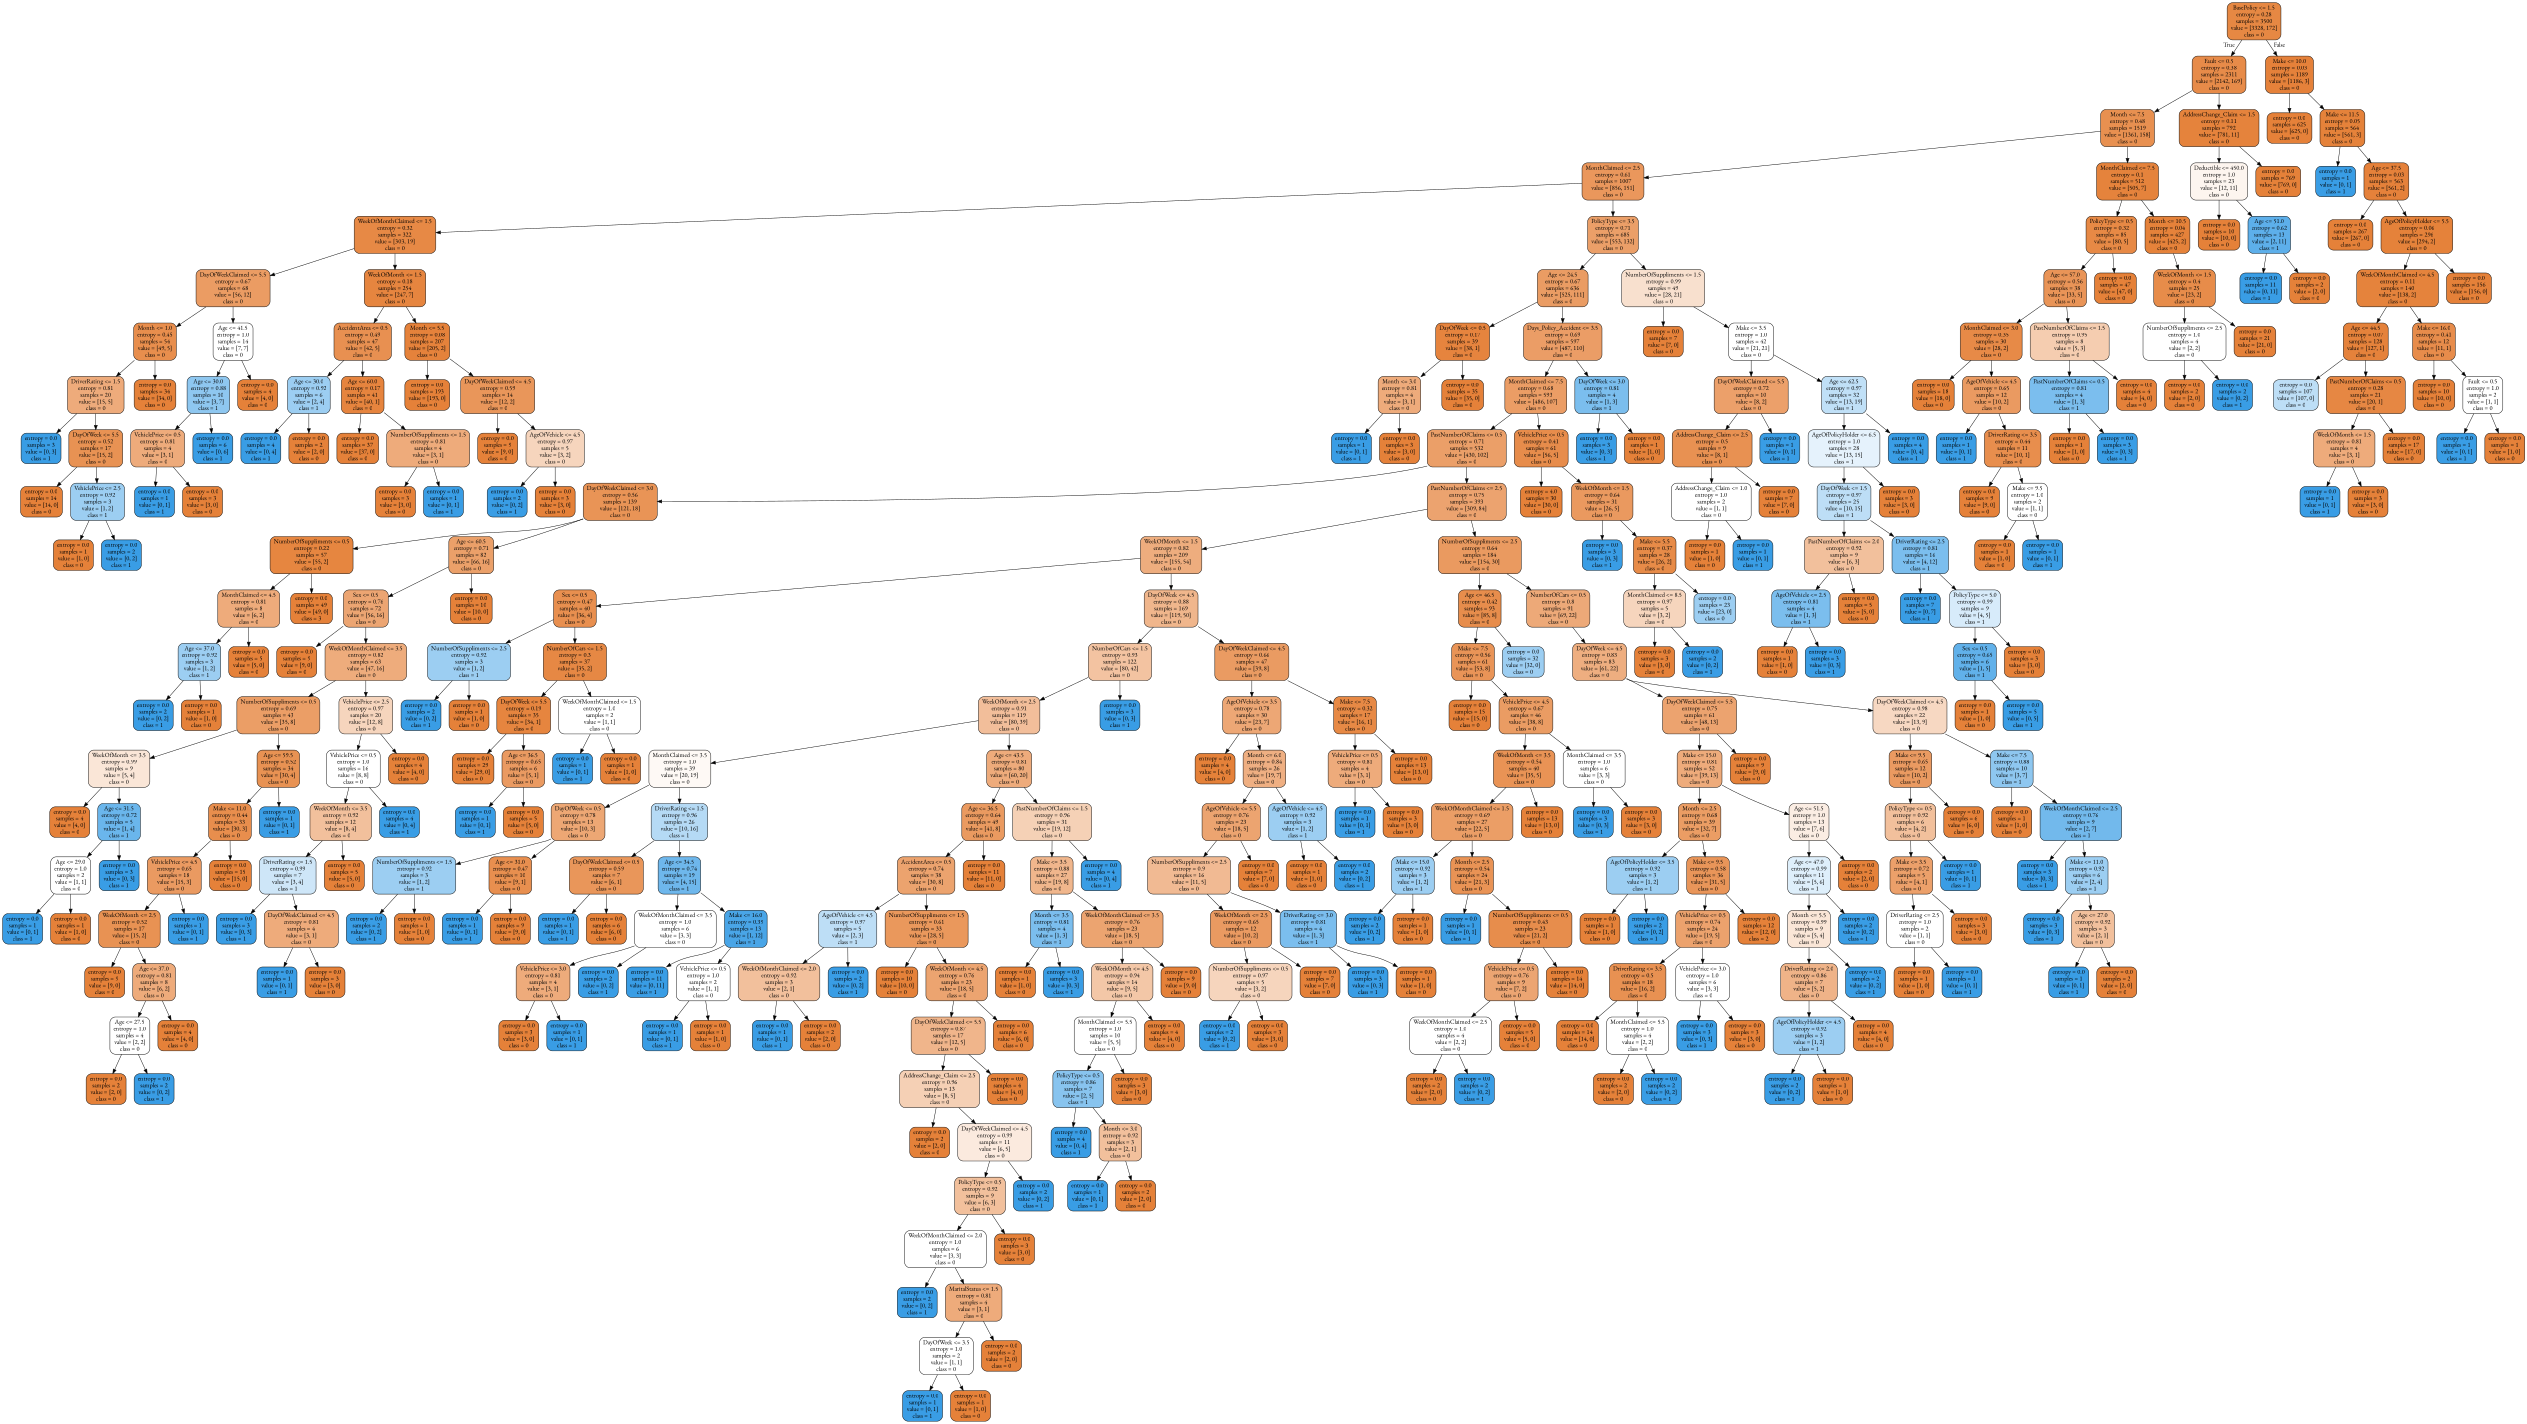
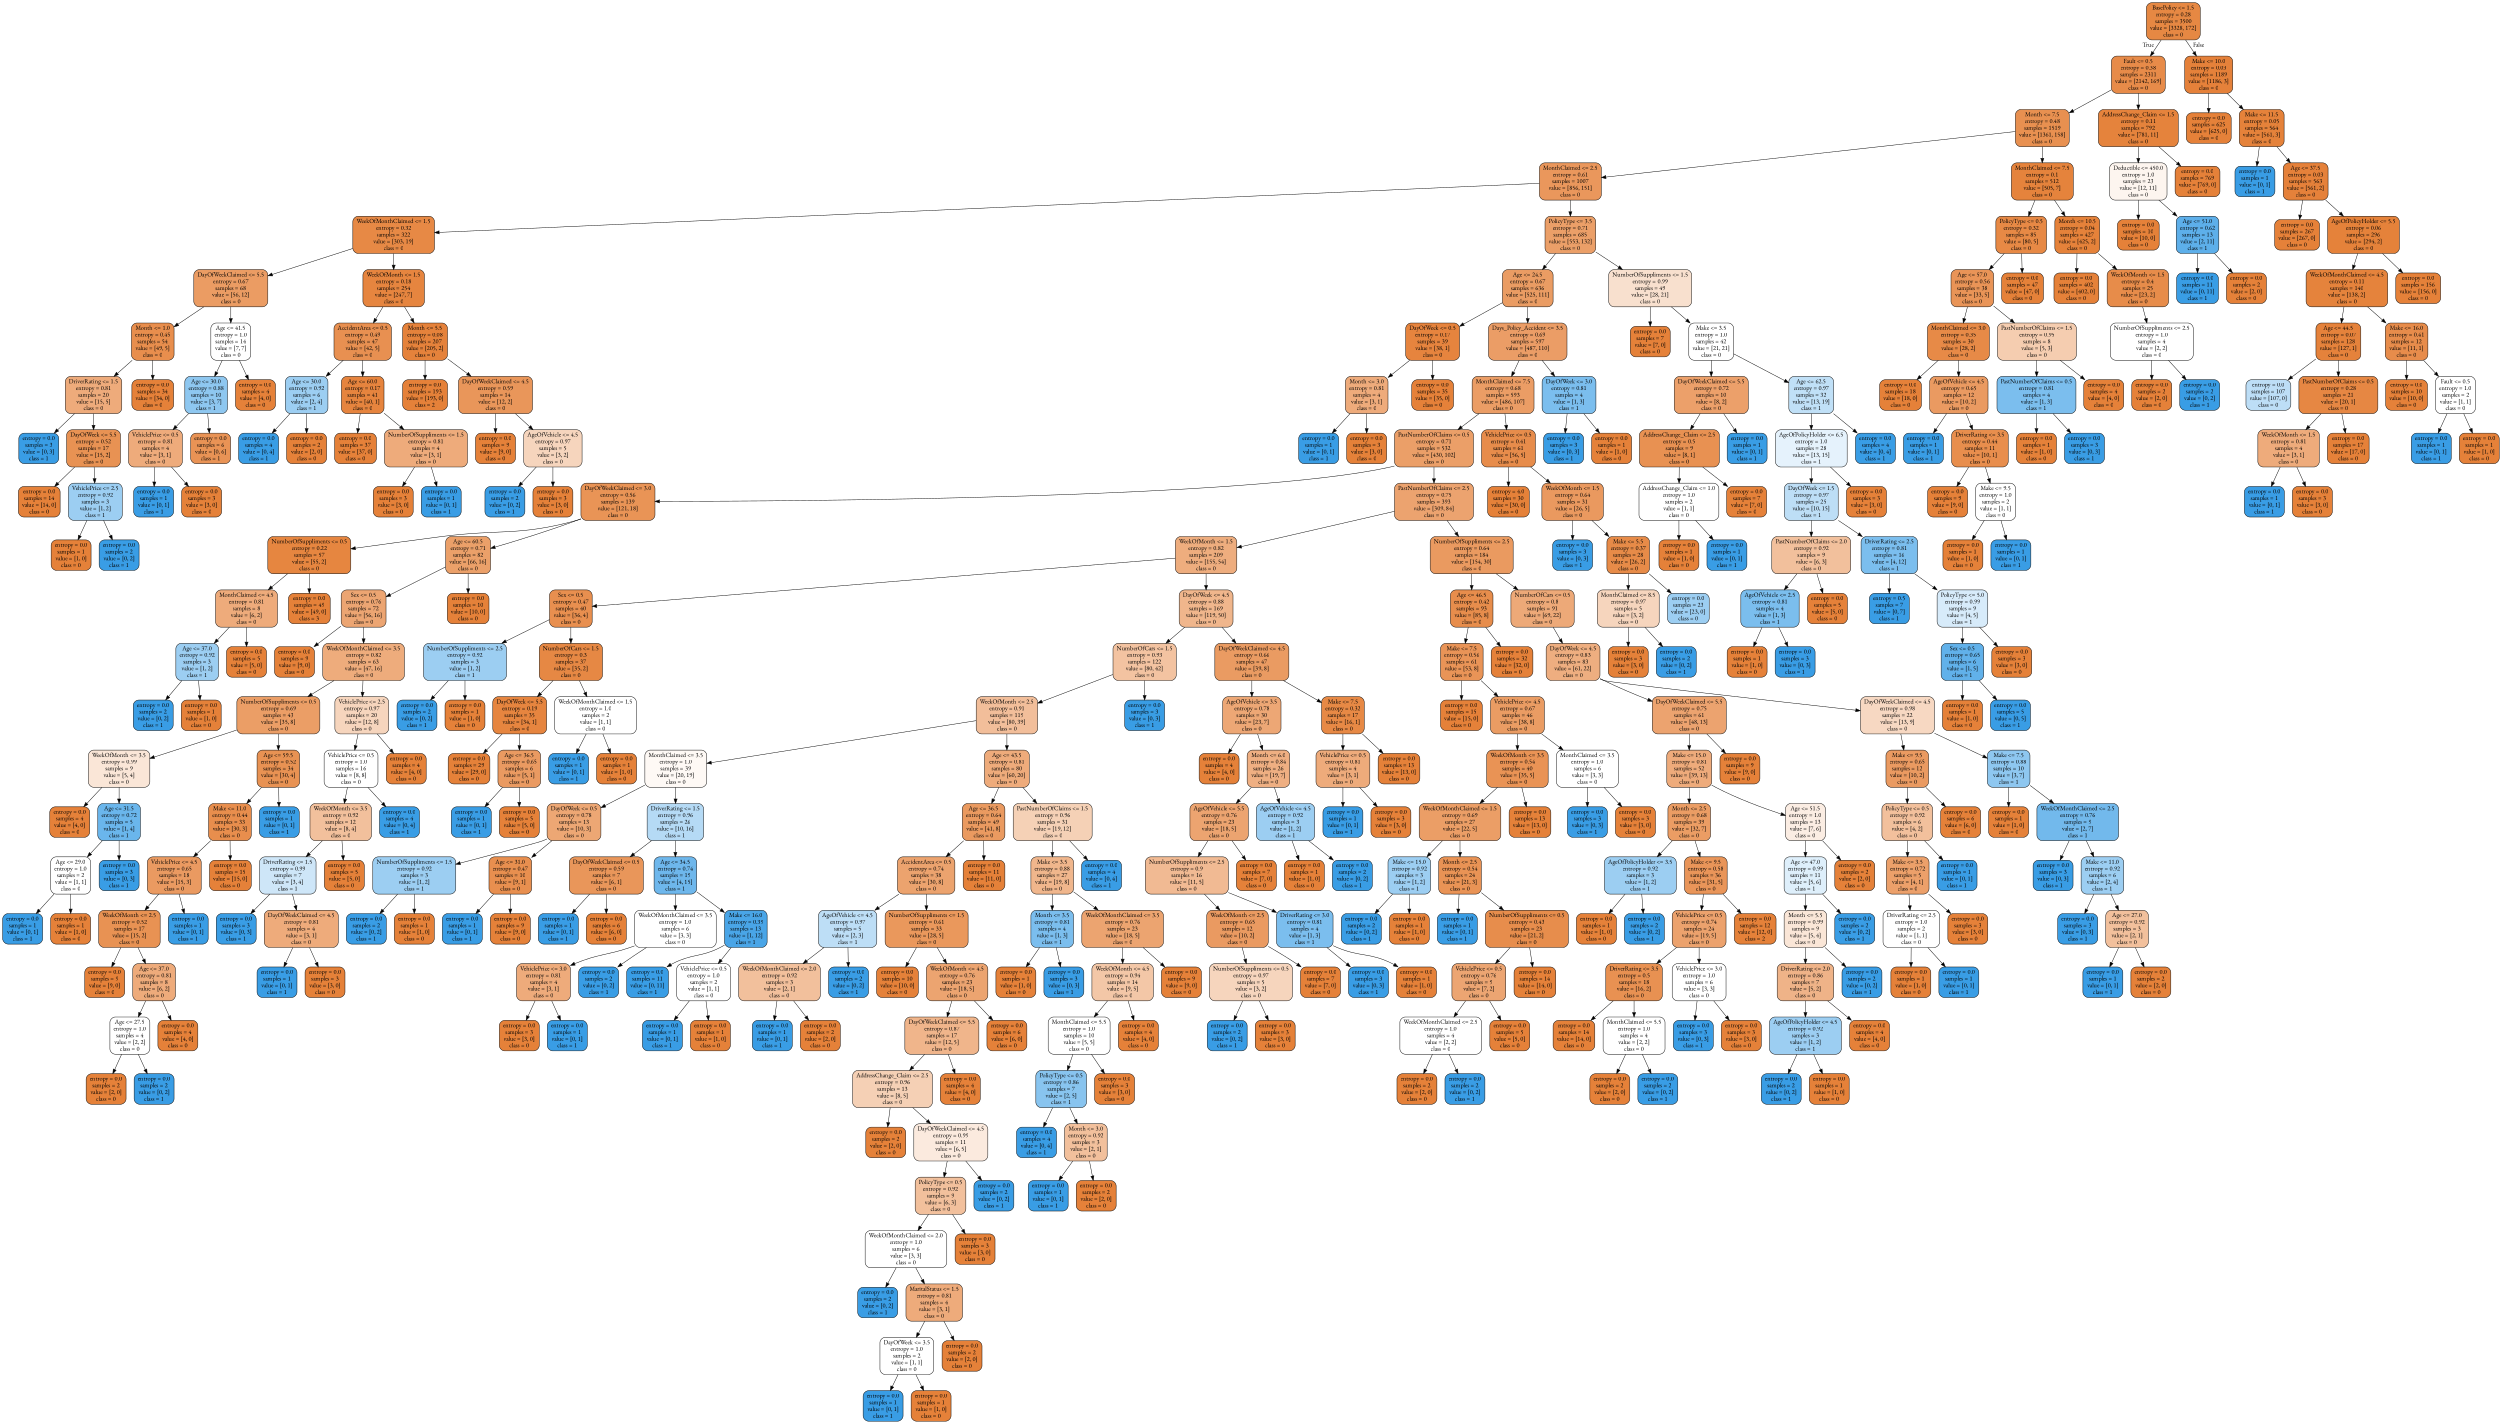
none -> (2076, 288)
(2255, 342) -> none
(427, 395) -> (425, 395)
(213, 448) -> (211, 448)
(1920, 609) -> (1889, 609)
(1523, 662) -> (1512, 662)
